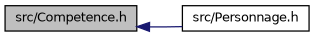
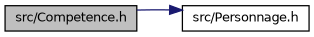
(166, 27) -> (153, 10)
